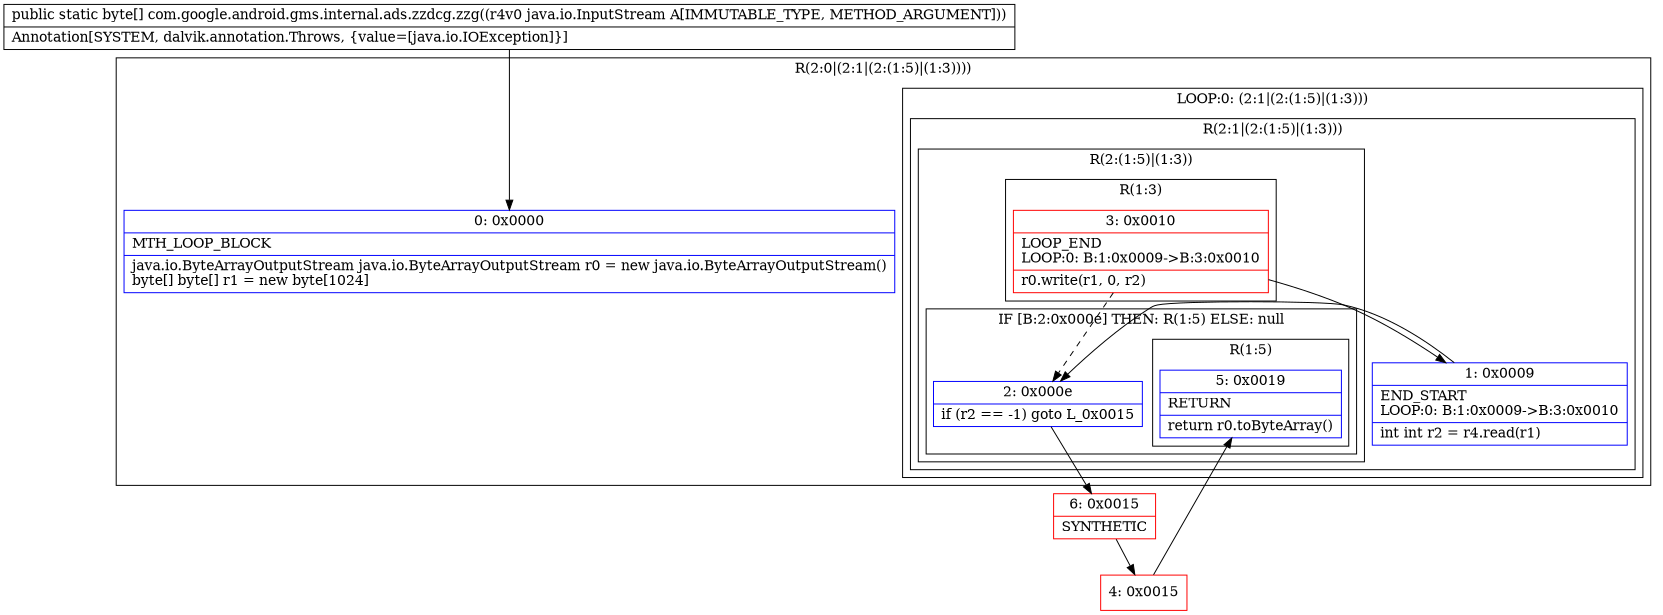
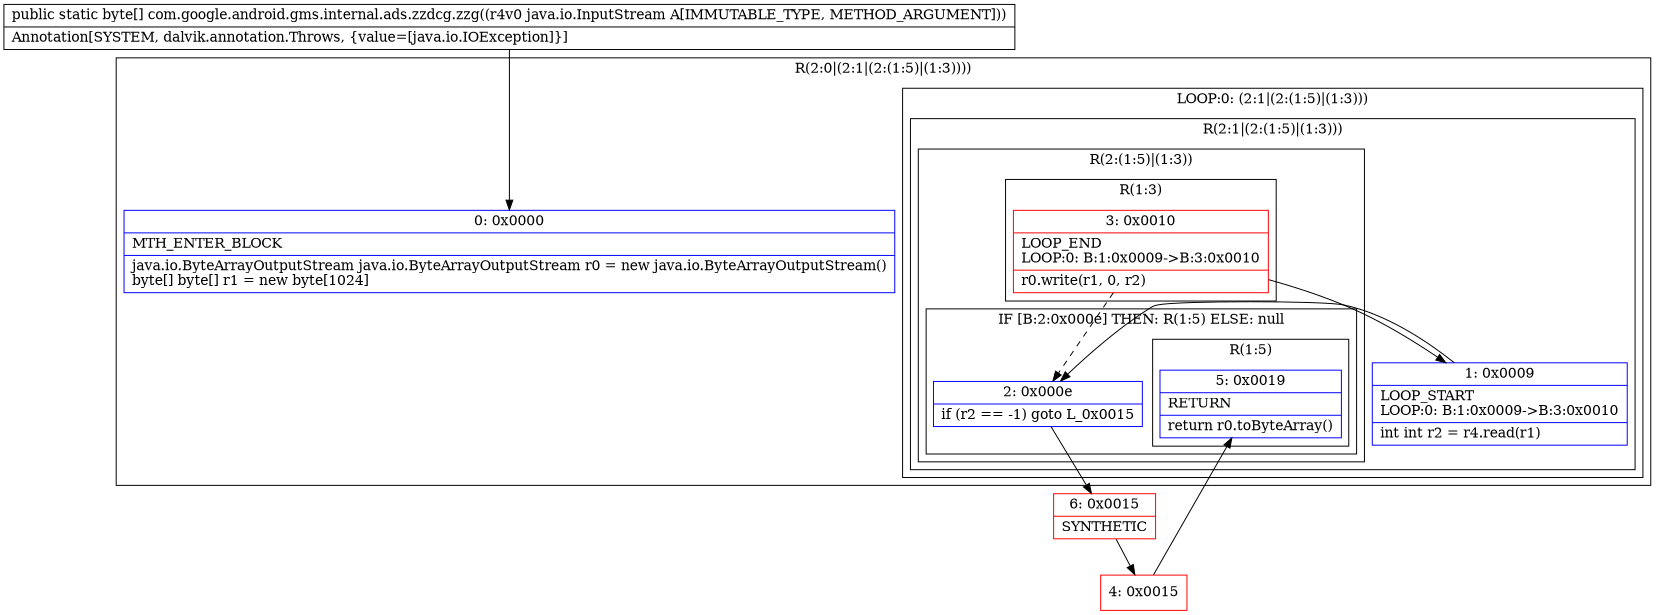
(202, 244) -> (207, 244)
(1423, 396) -> (1427, 396)
